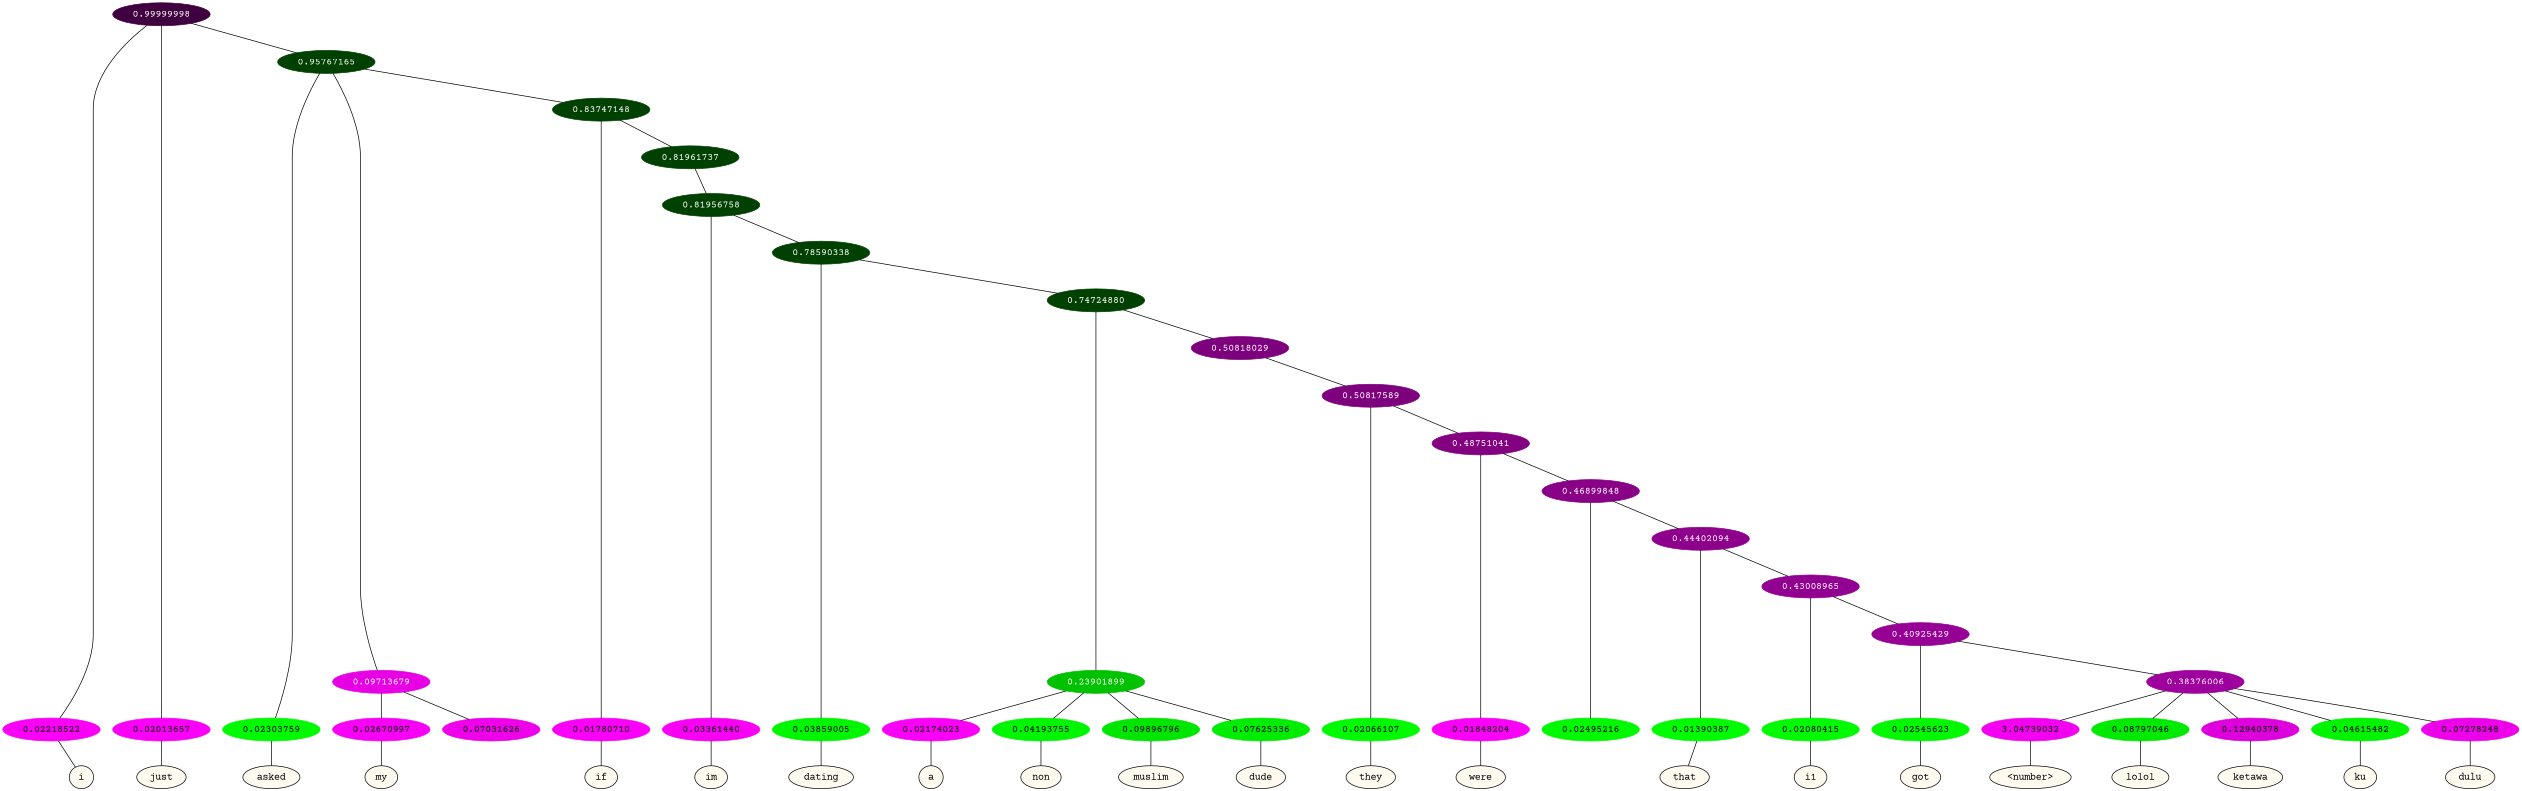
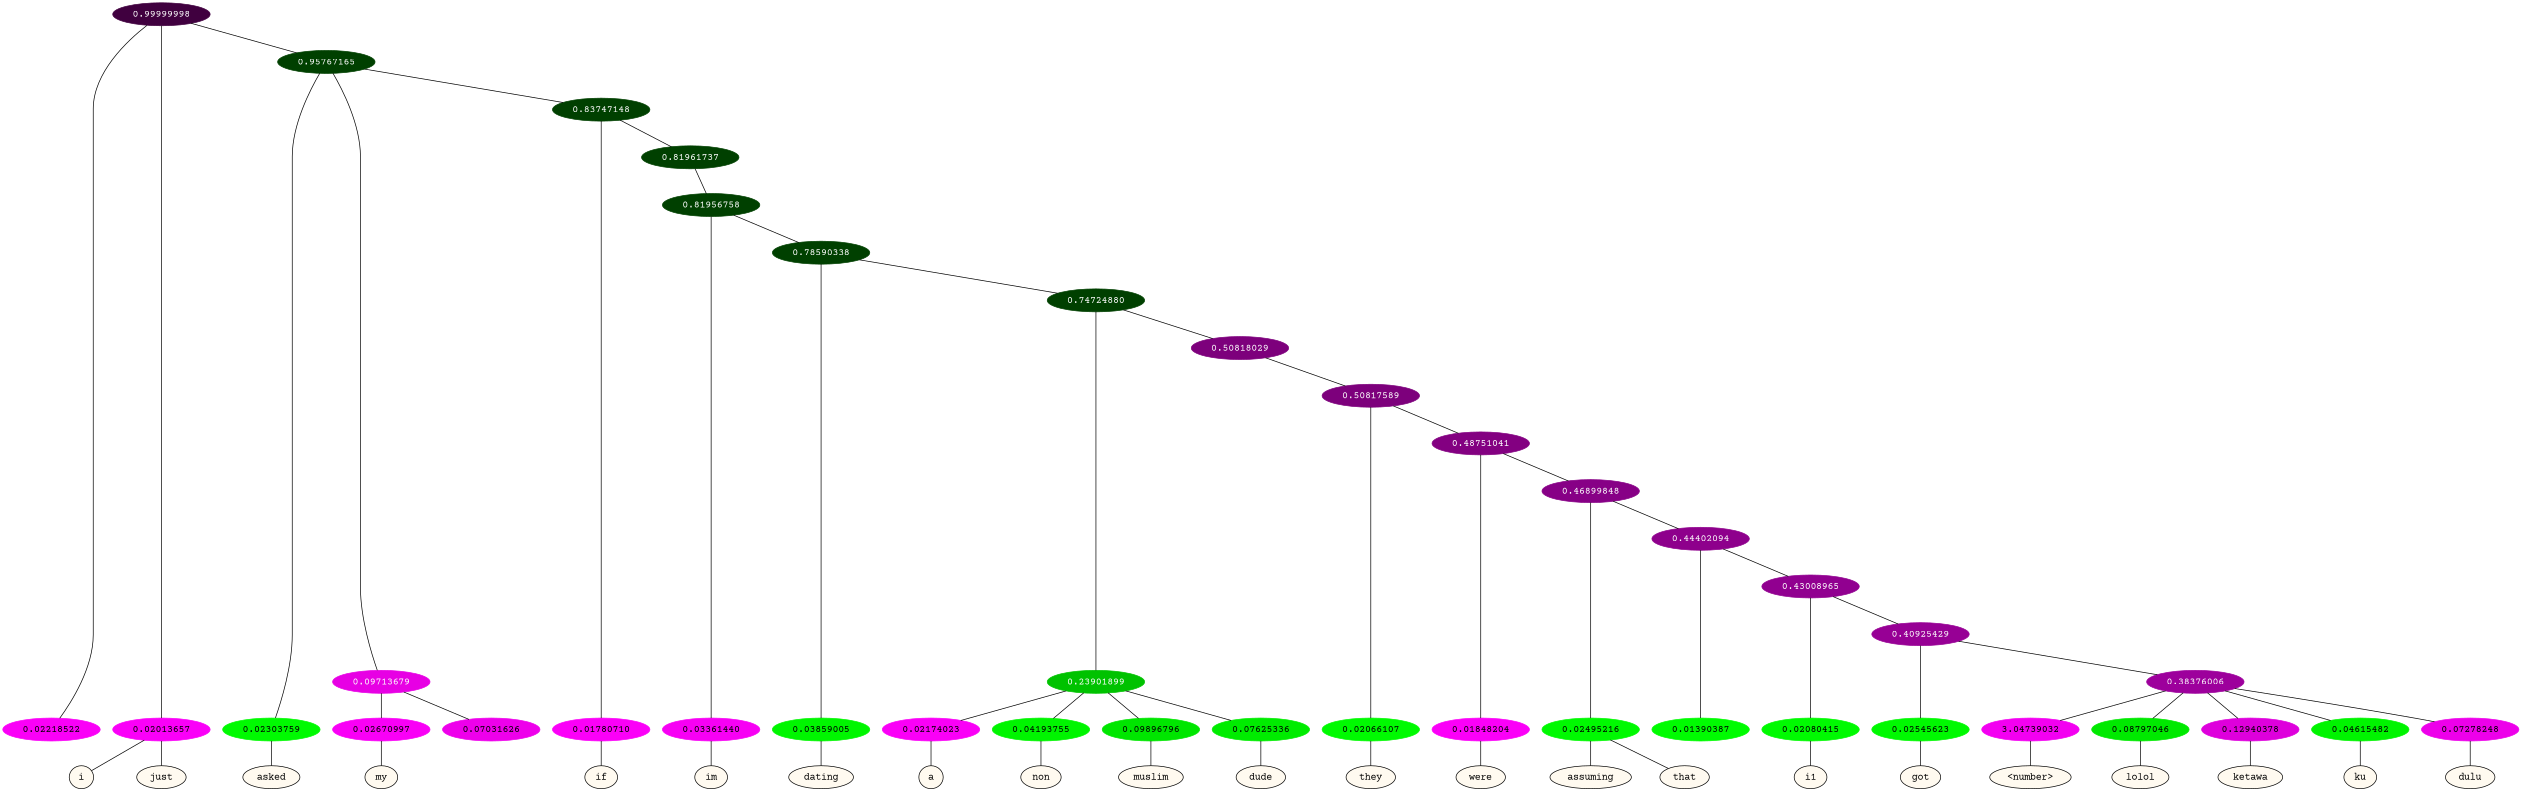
(1693, 753) -> (1639, 754)
(67, 754) -> (118, 755)
none -> (1591, 777)
